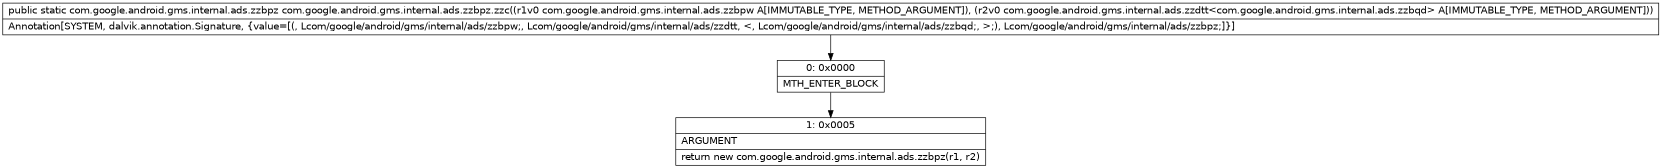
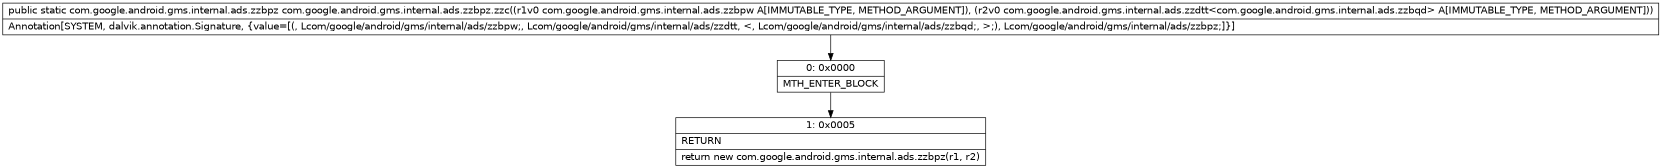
(709, 141) -> (701, 141)
